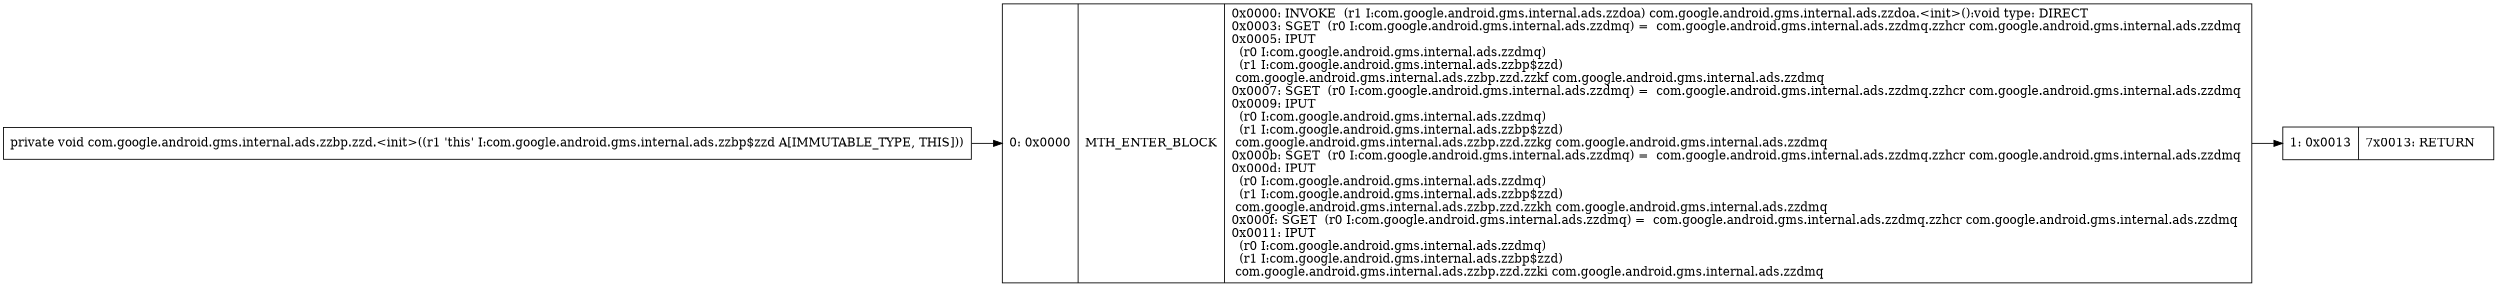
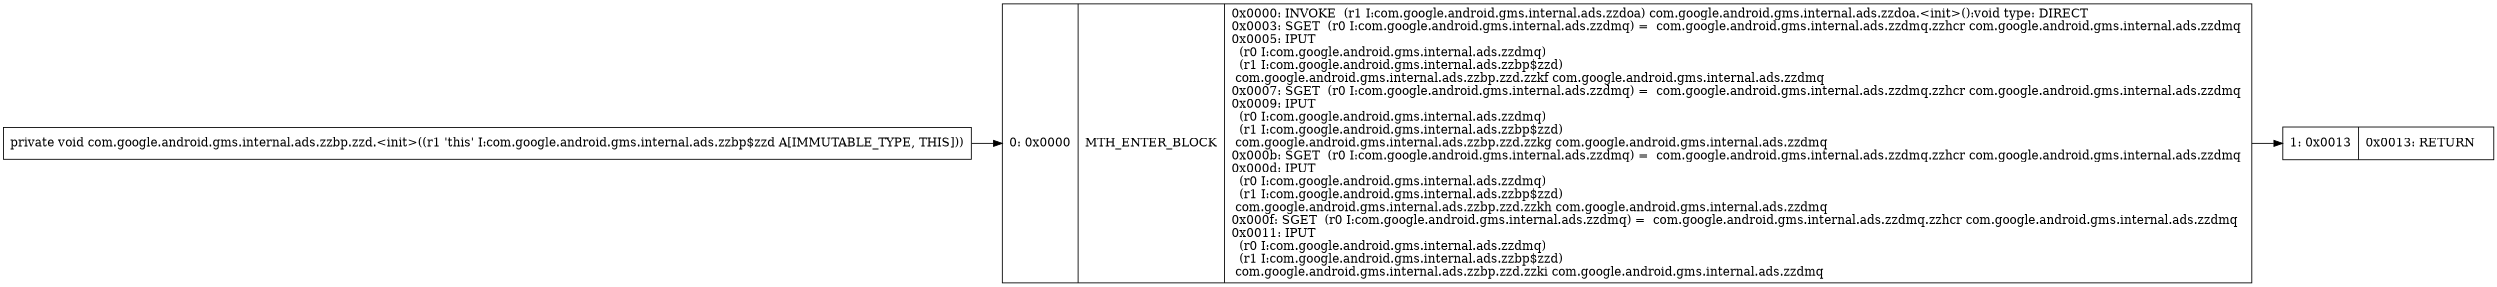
(2426, 143) -> (2426, 143)
